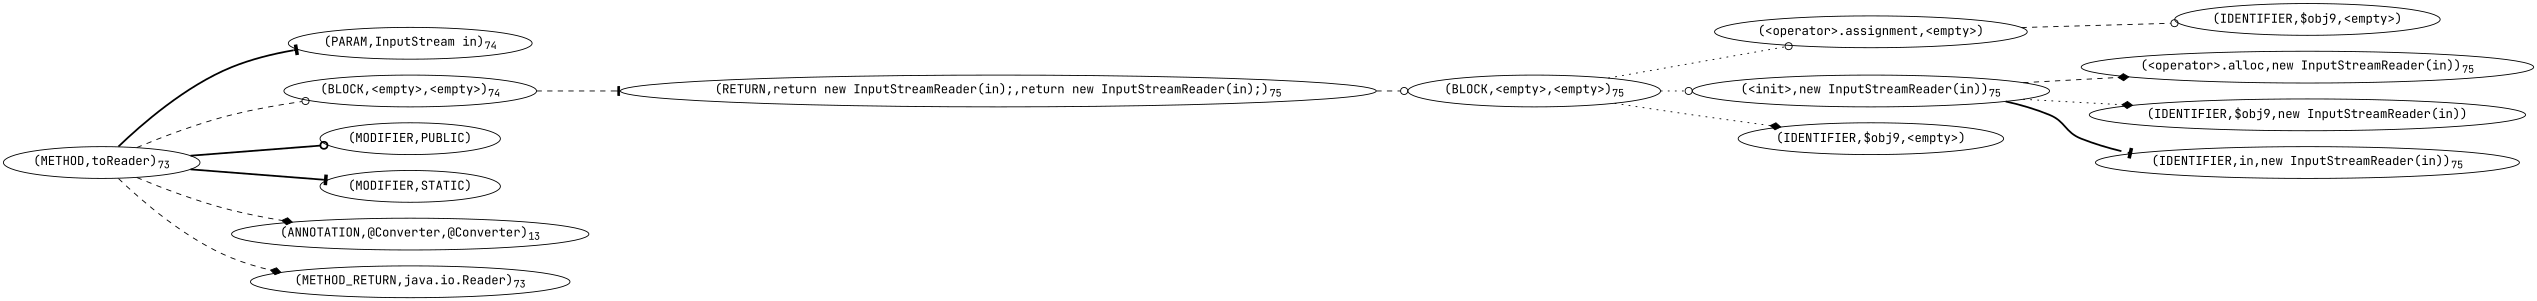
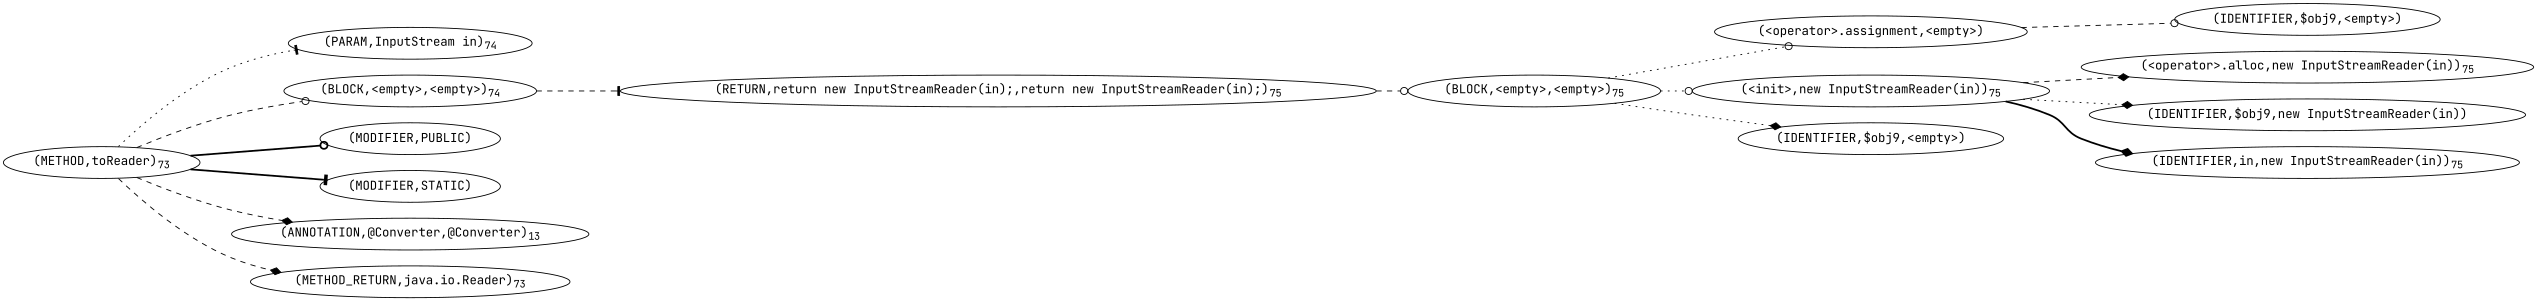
(198, 84) -> (198, 84)
(2064, 125) -> (2064, 125)
